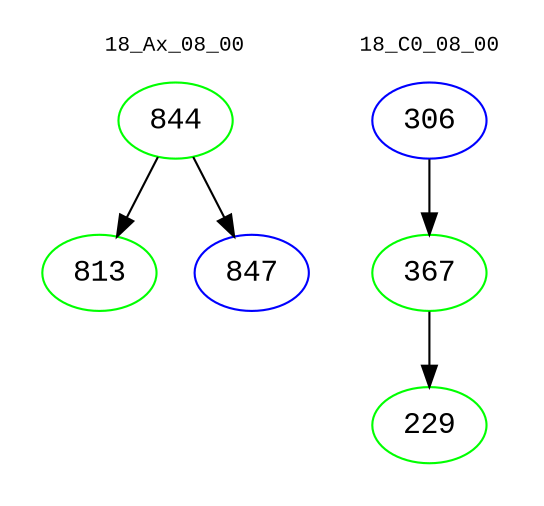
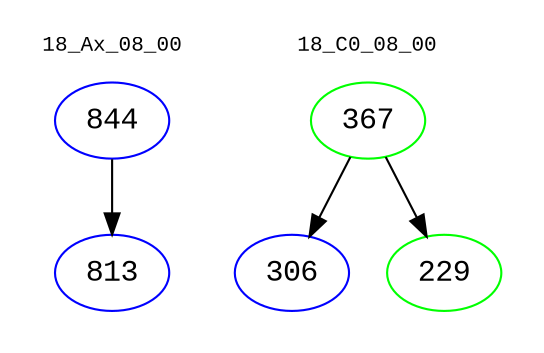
(176, 121) -> (112, 121)
(429, 186) -> (335, 187)
(99, 273) -> (112, 273)
(252, 273) -> none
